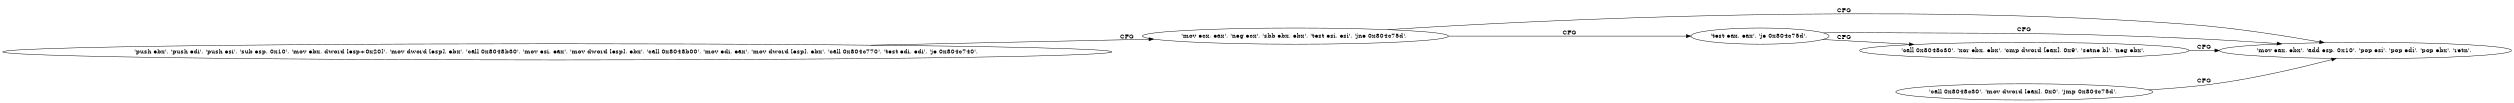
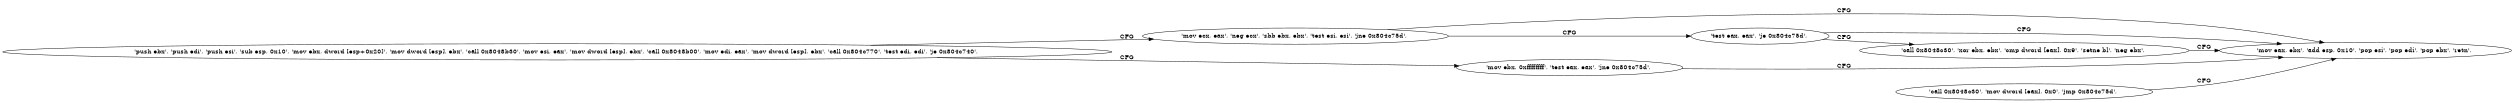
none -> (1570, 68)
